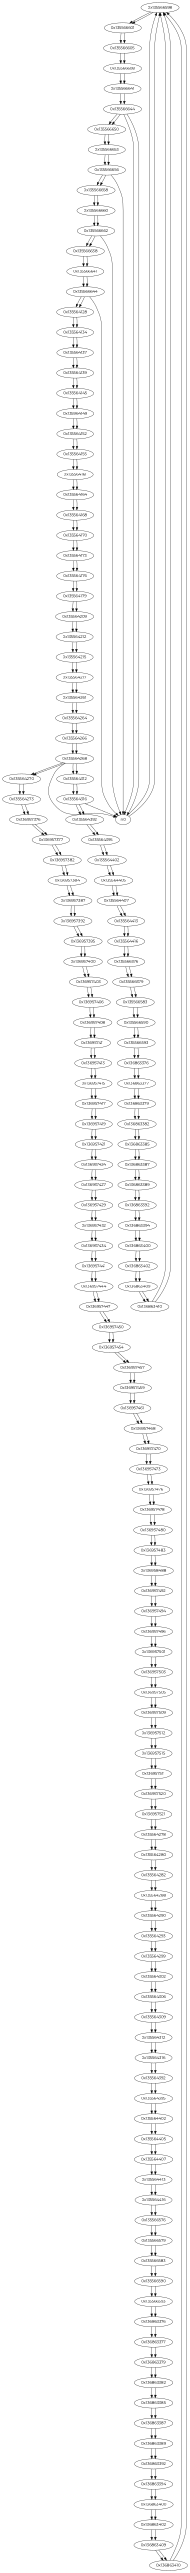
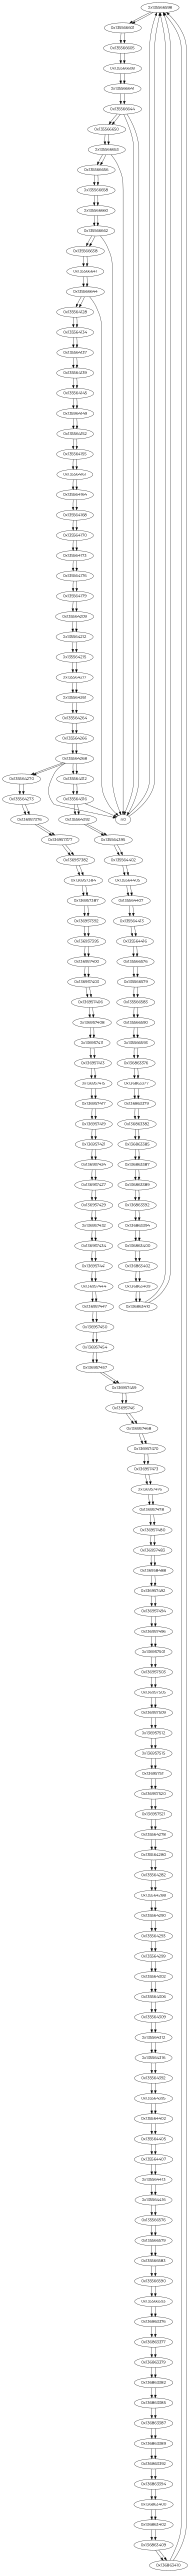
(123, 492) -> (123, 482)
